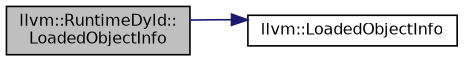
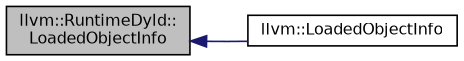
(211, 20) -> (227, 41)
